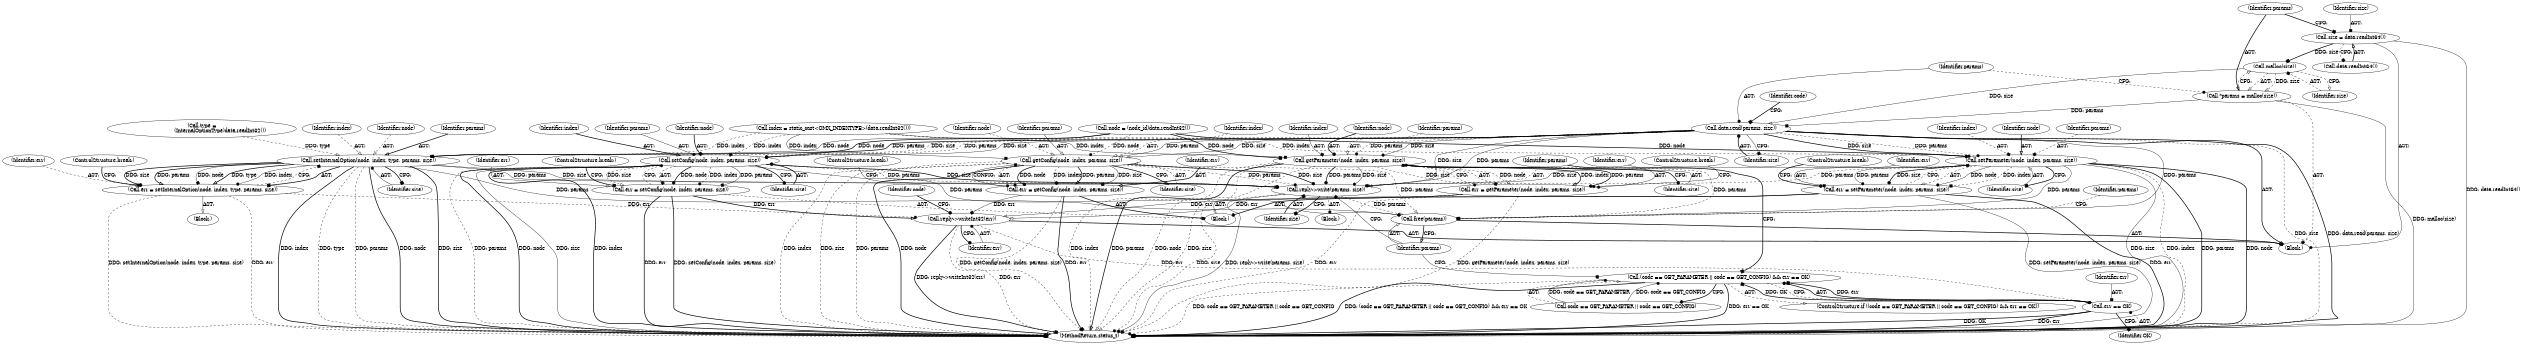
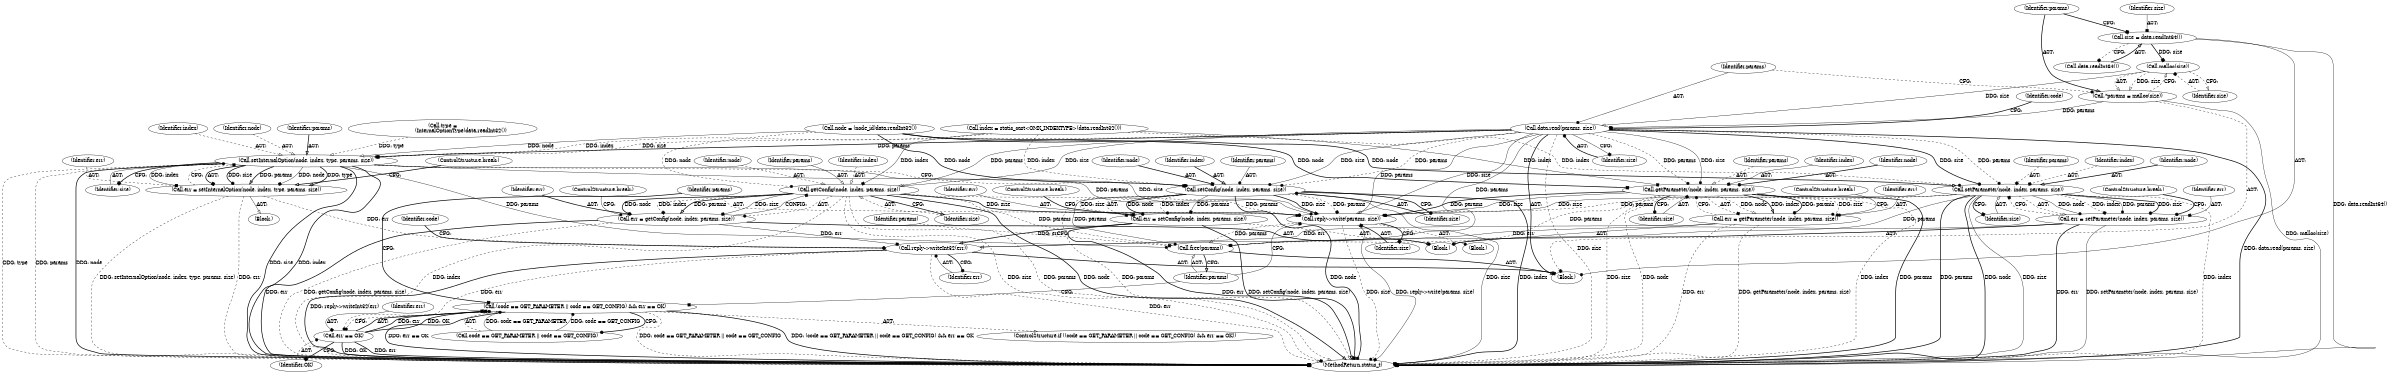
(645, 172) -> (901, 174)
